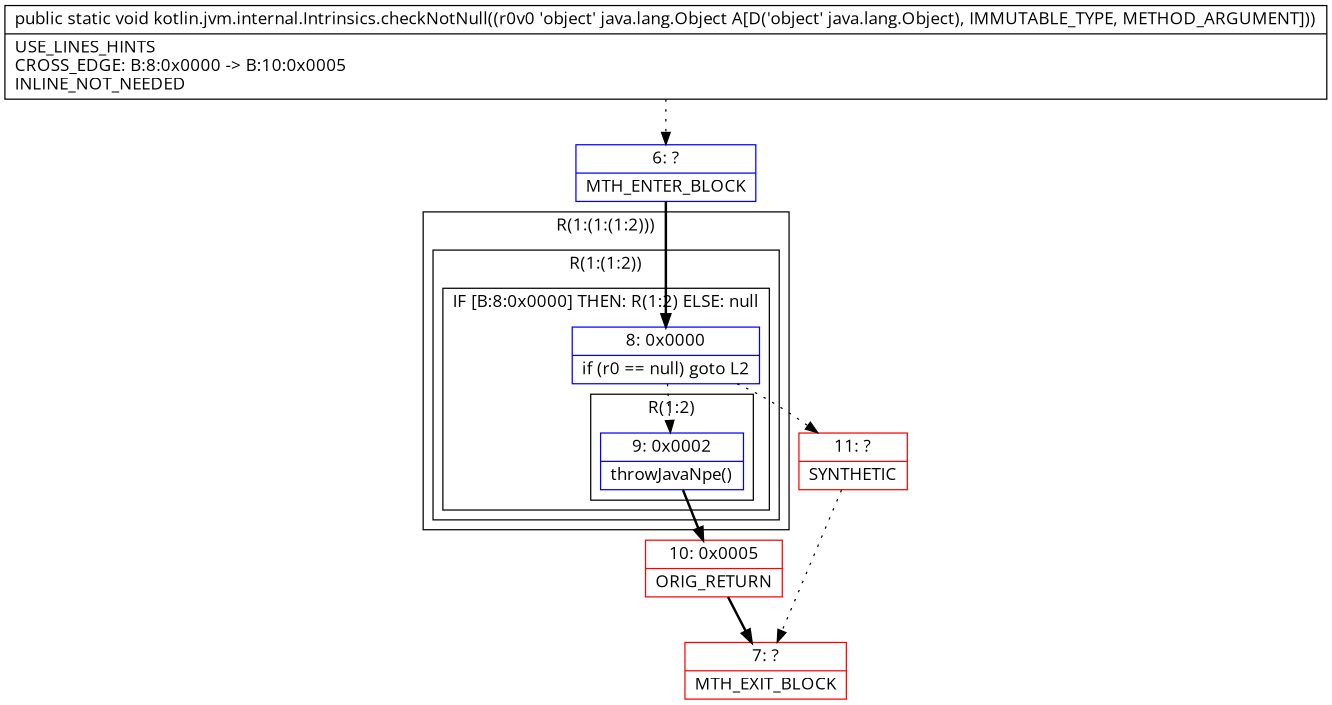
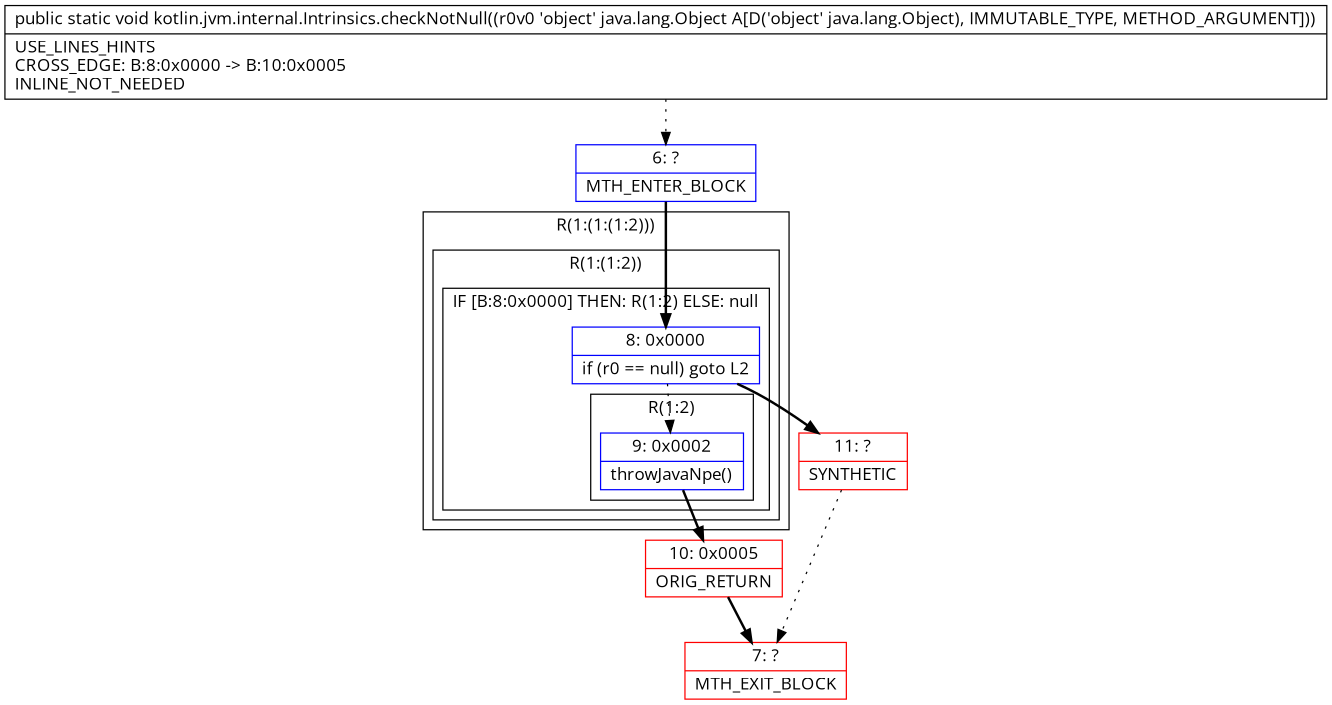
(761, 396) -> (761, 396)
